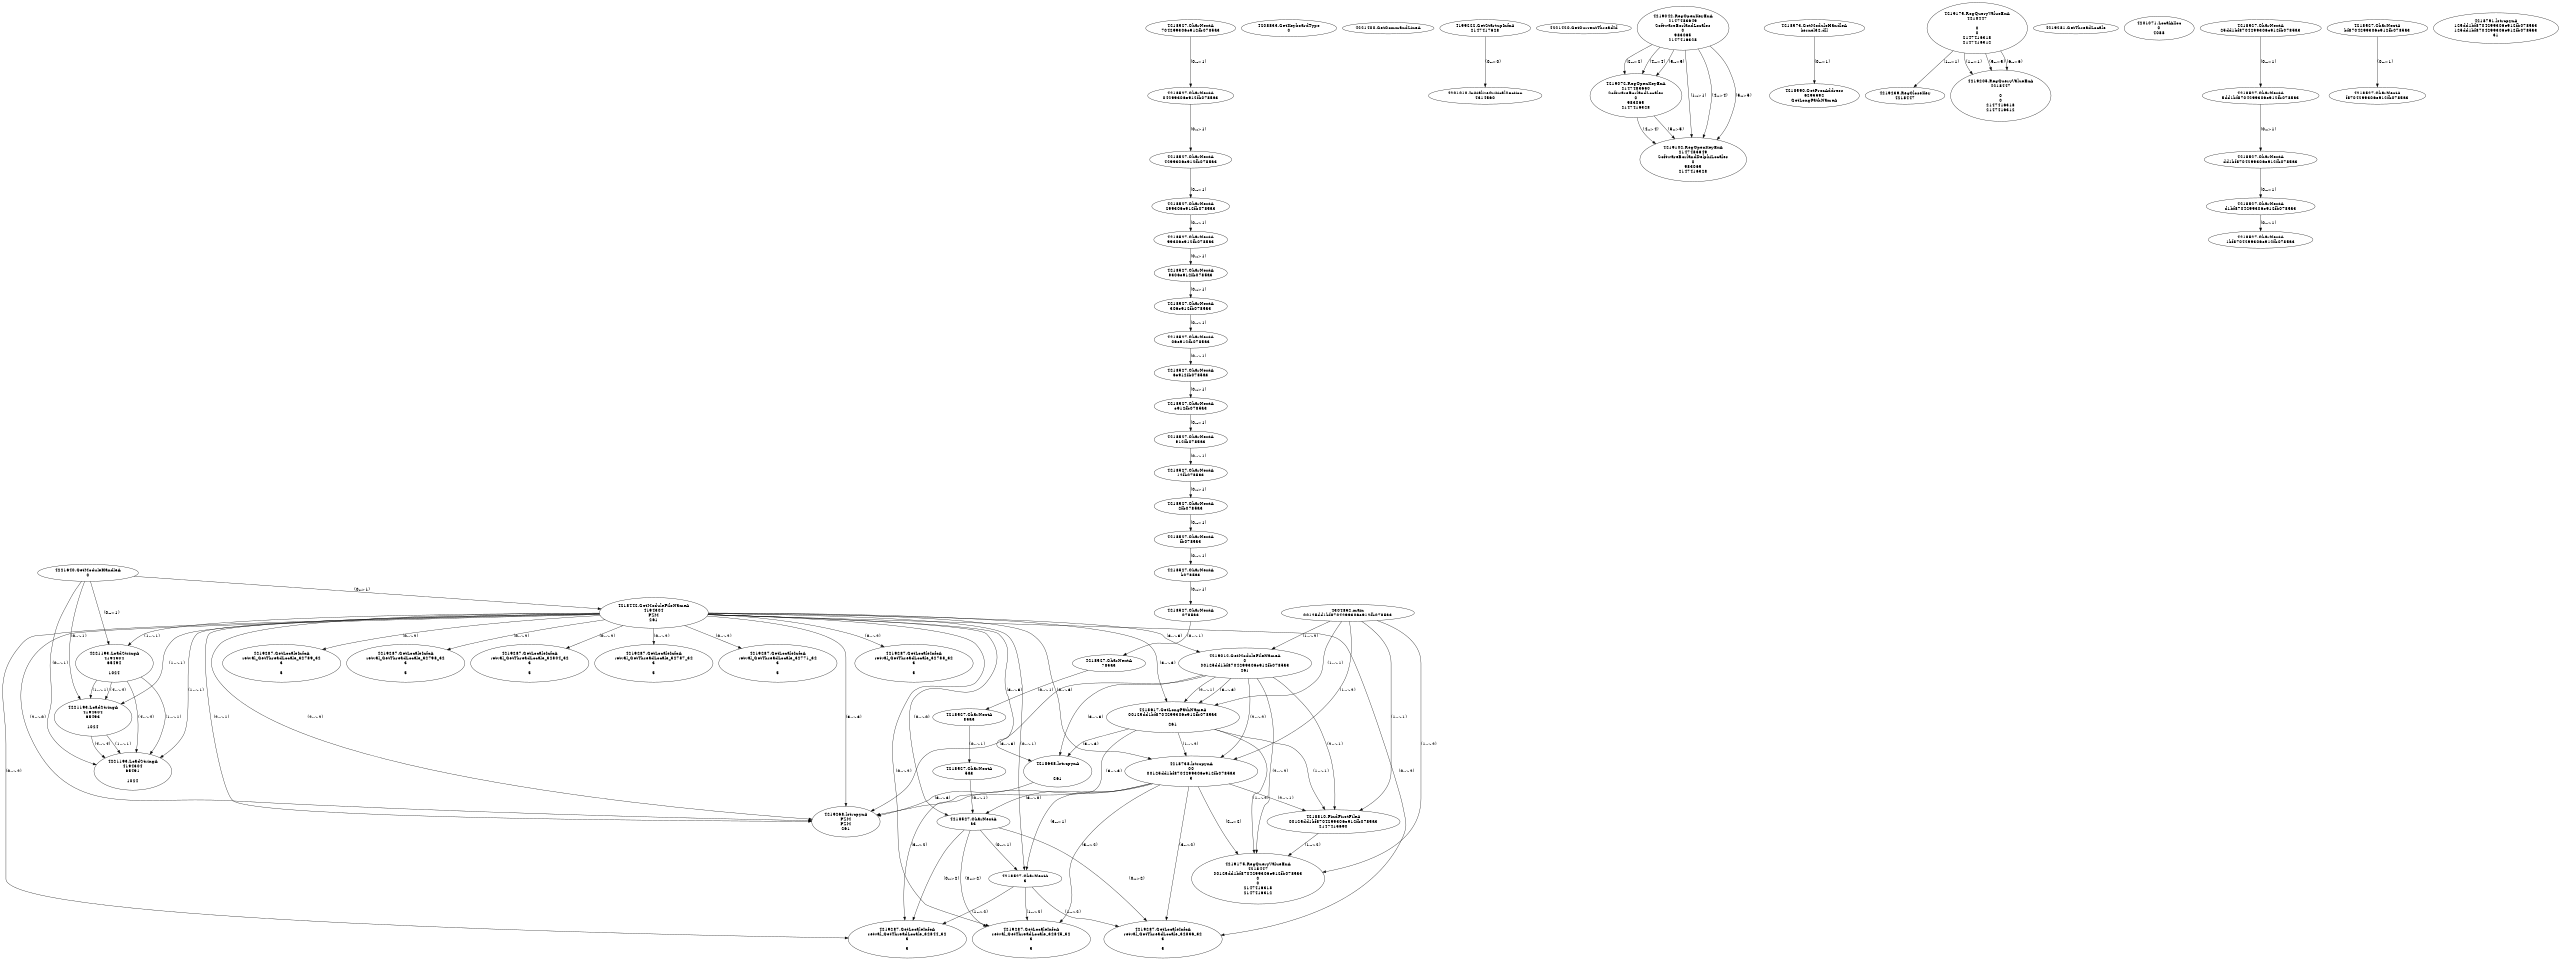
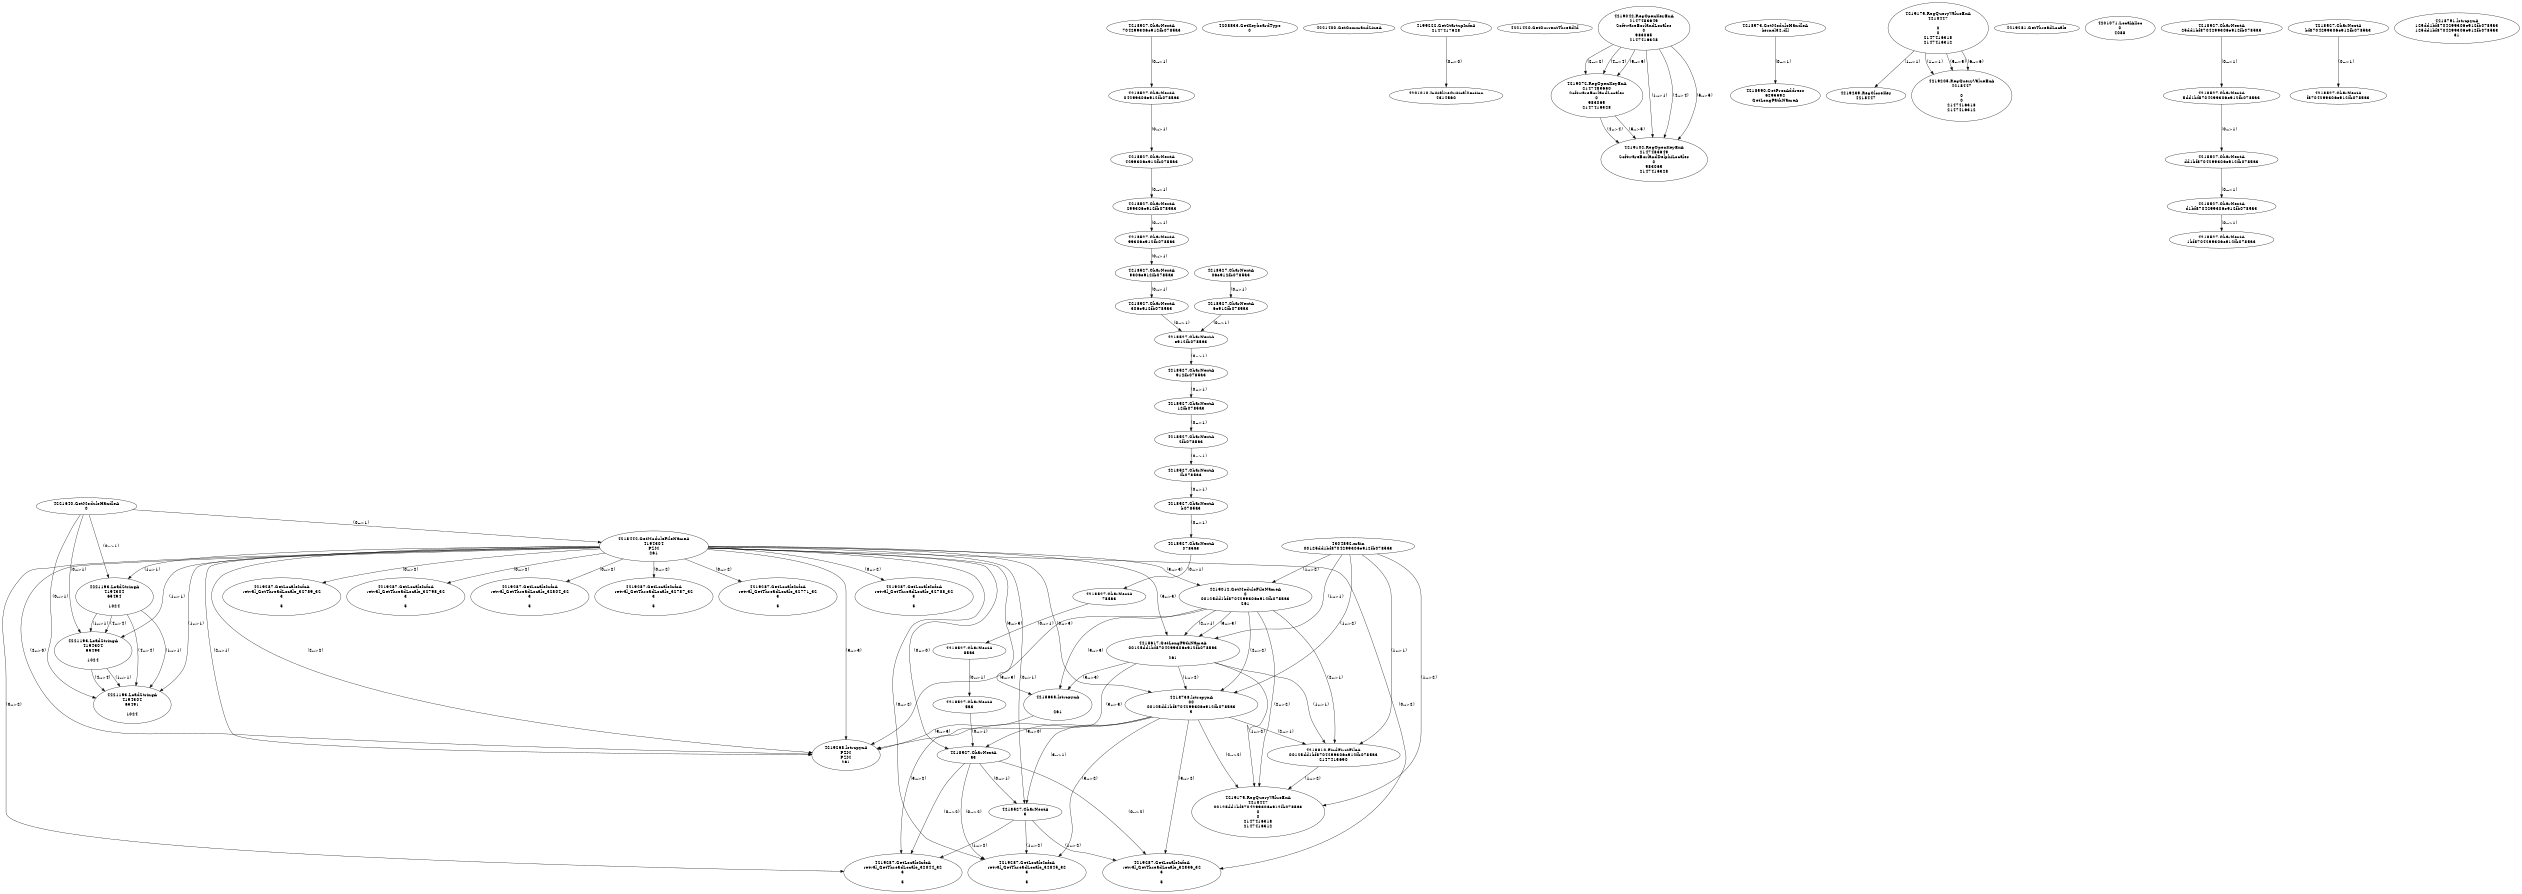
(1191, 321) -> (1170, 322)
